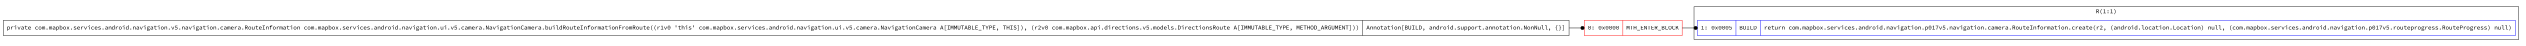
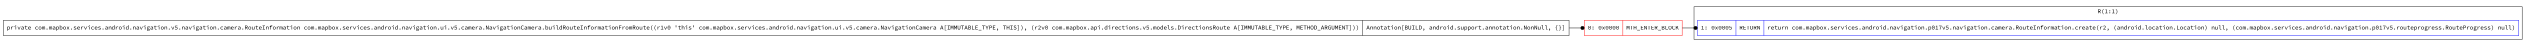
(1748, 28) -> (1750, 28)
